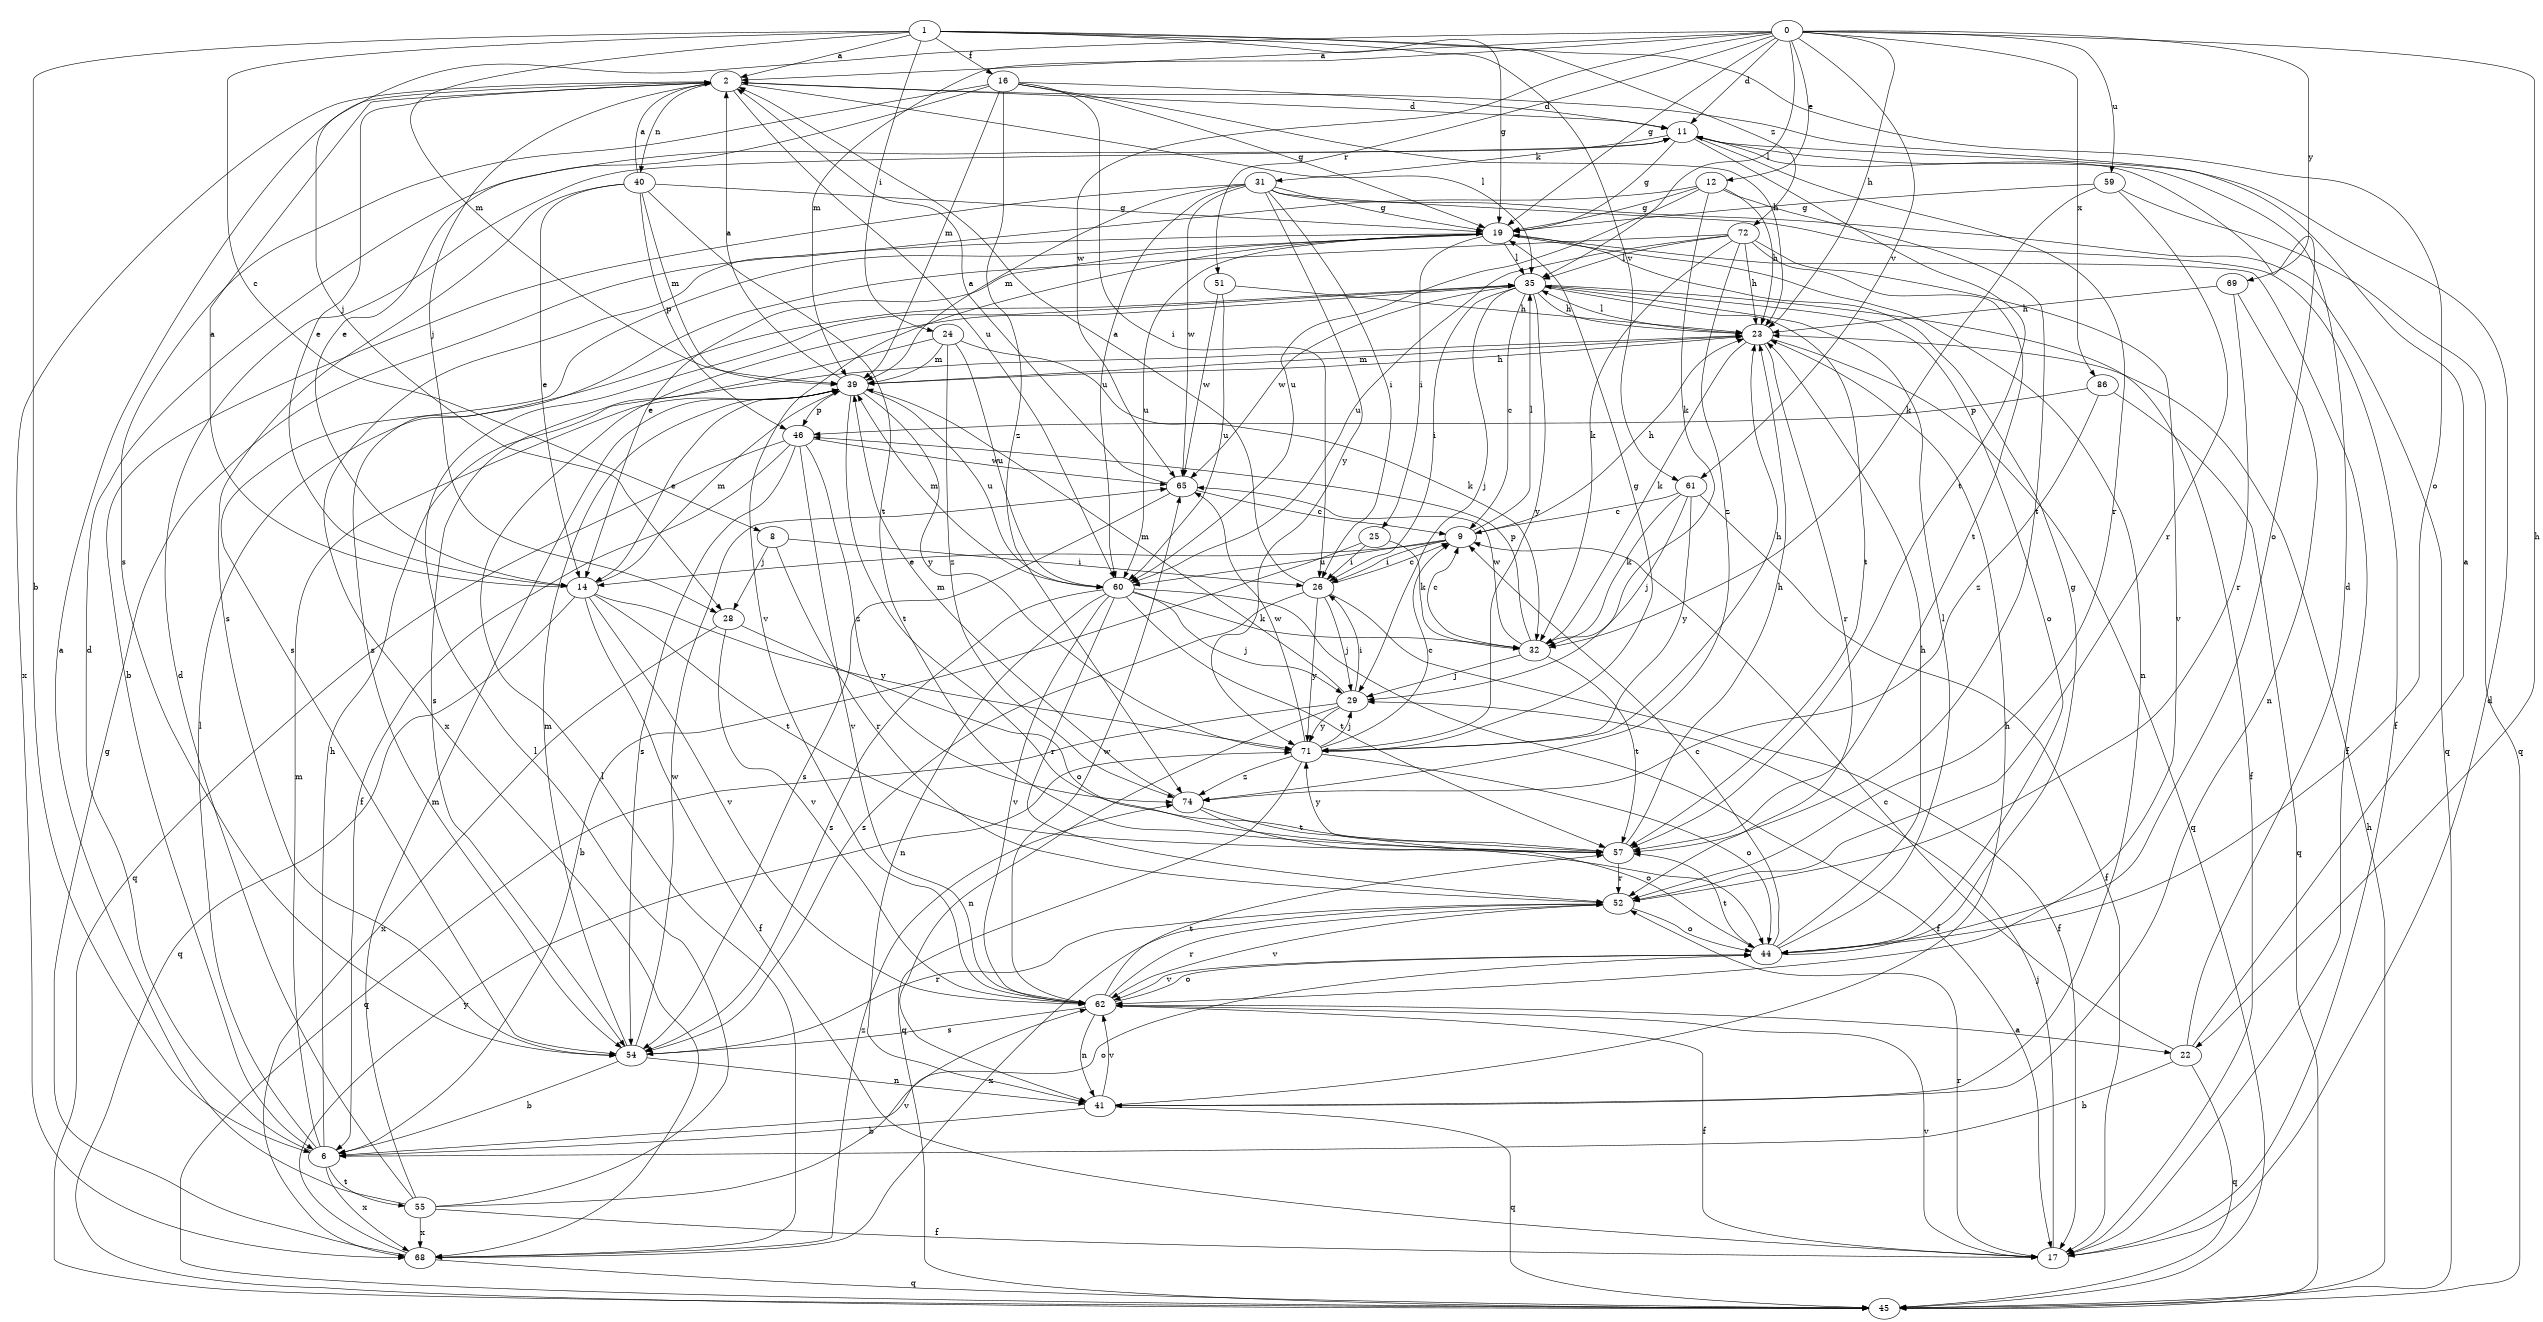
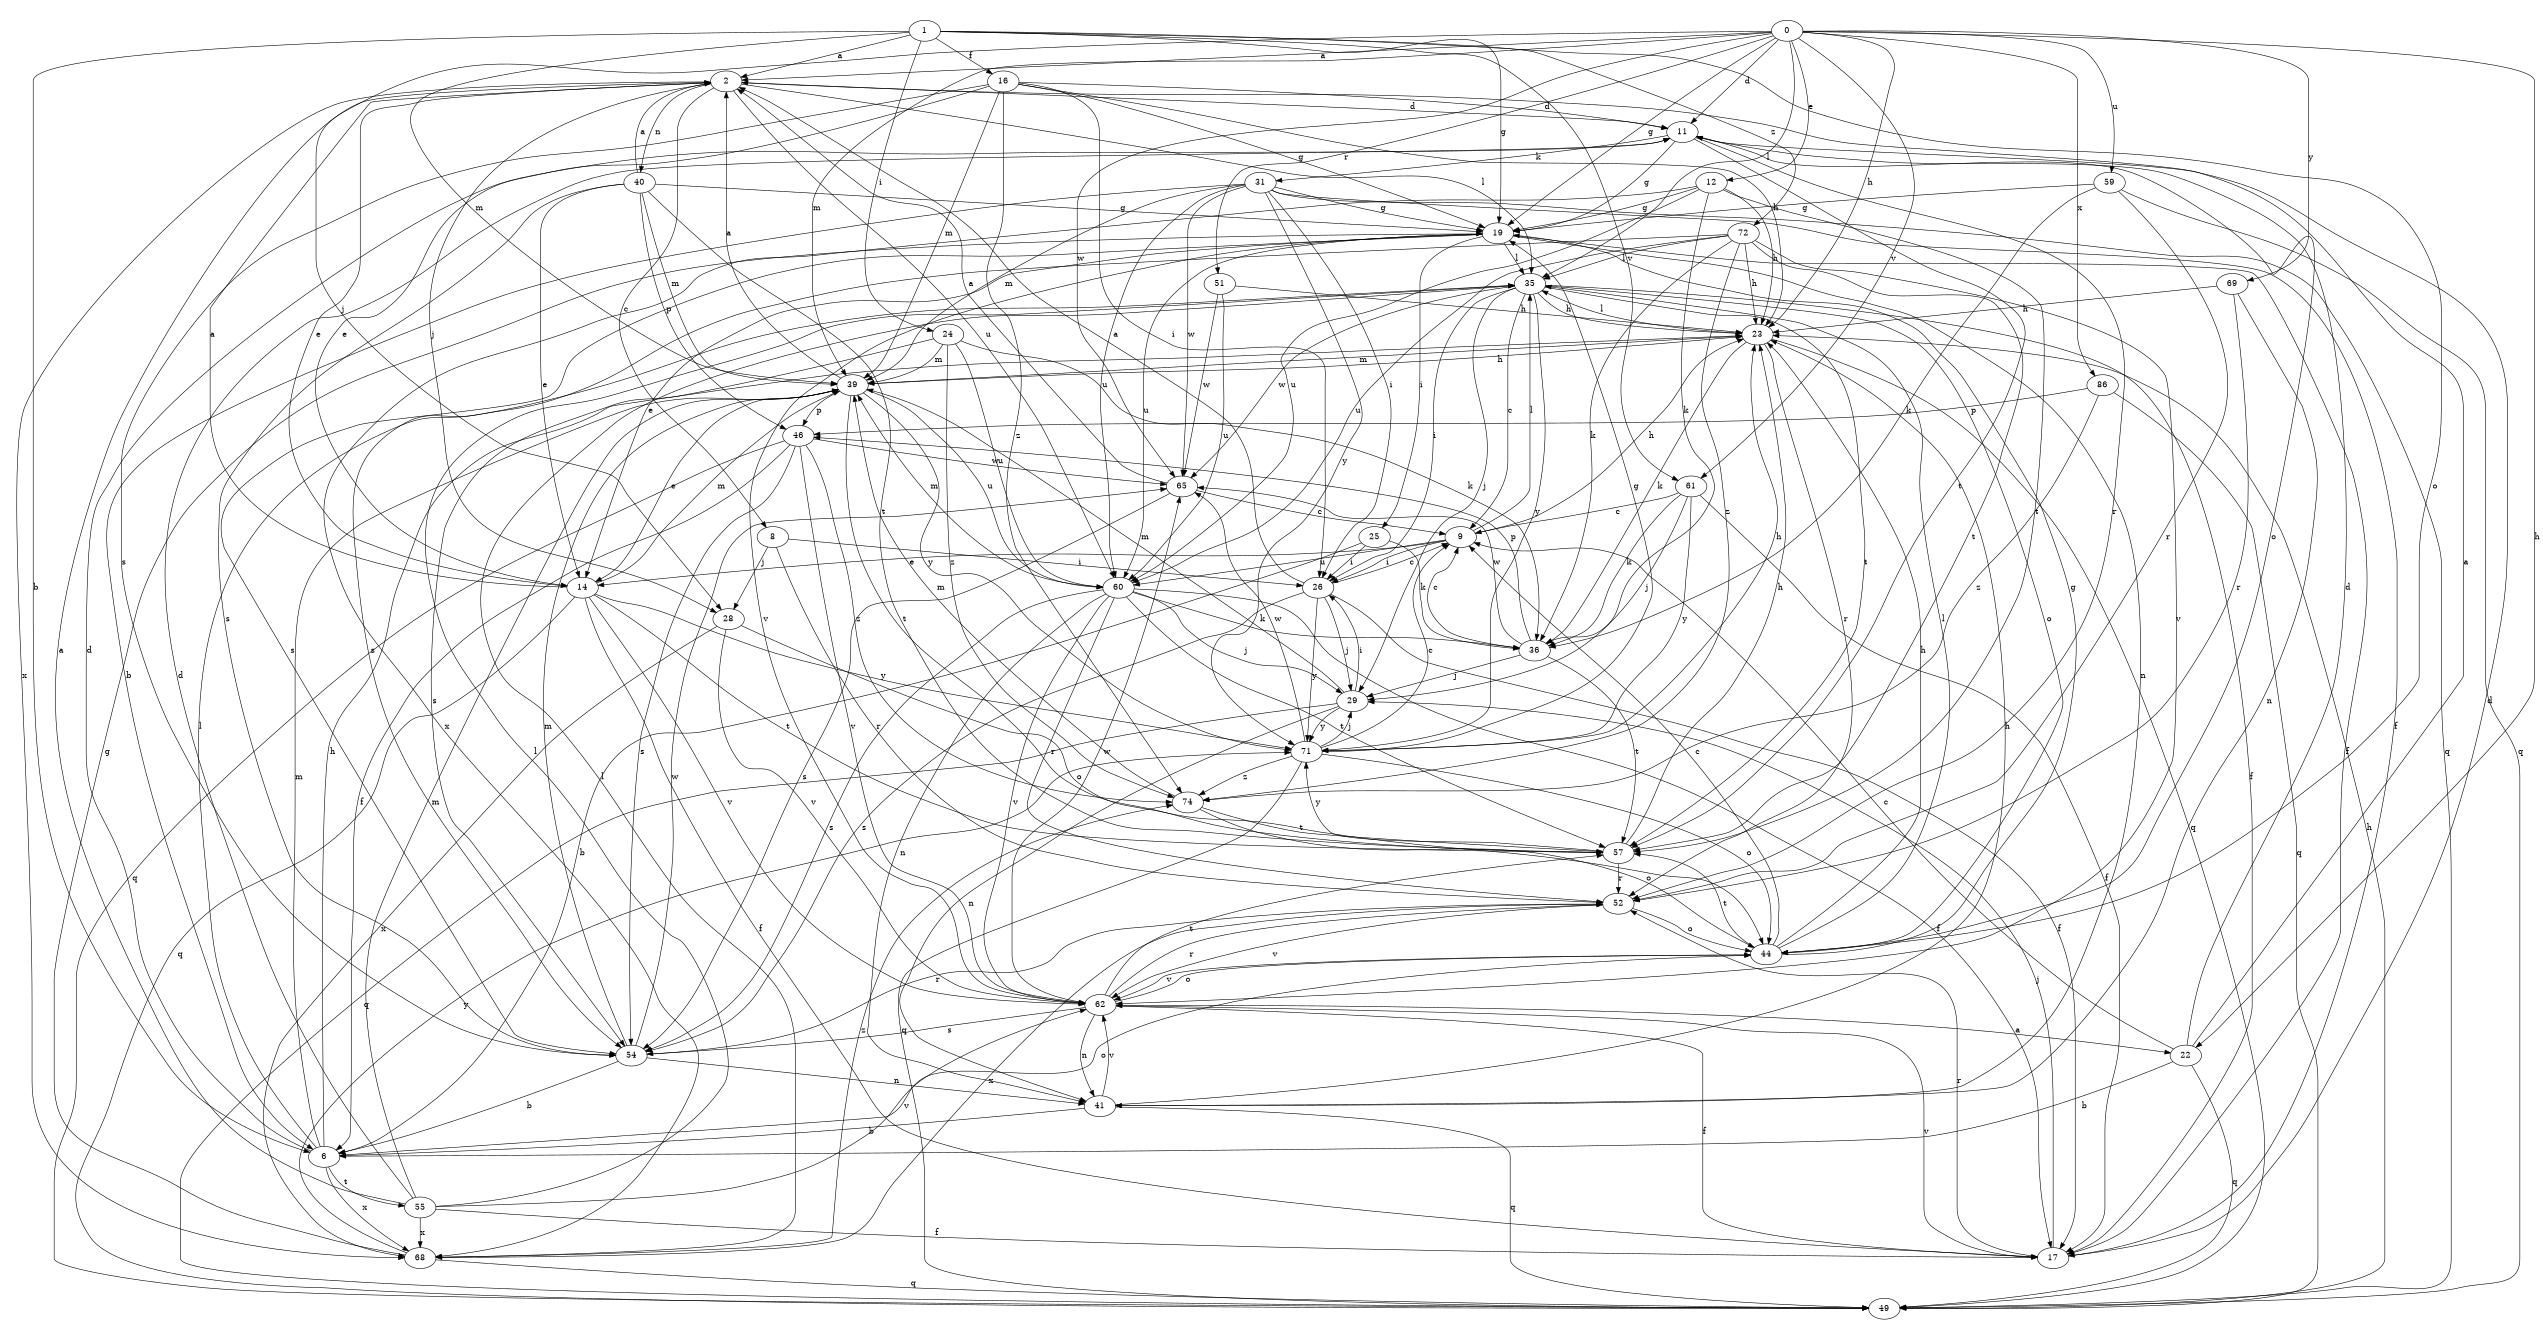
(228, 128) -> (625, 302)
(1535, 651) -> (1535, 651)
(1884, 1309) -> (1884, 1309)
